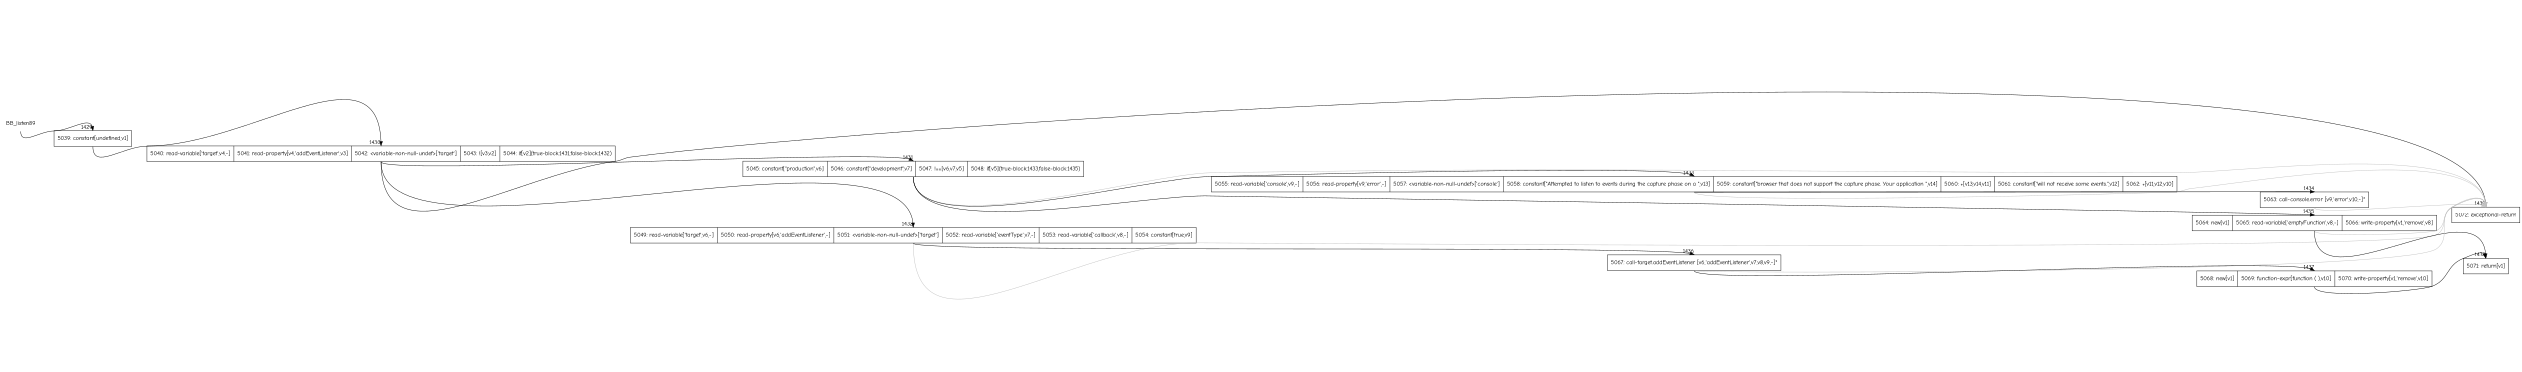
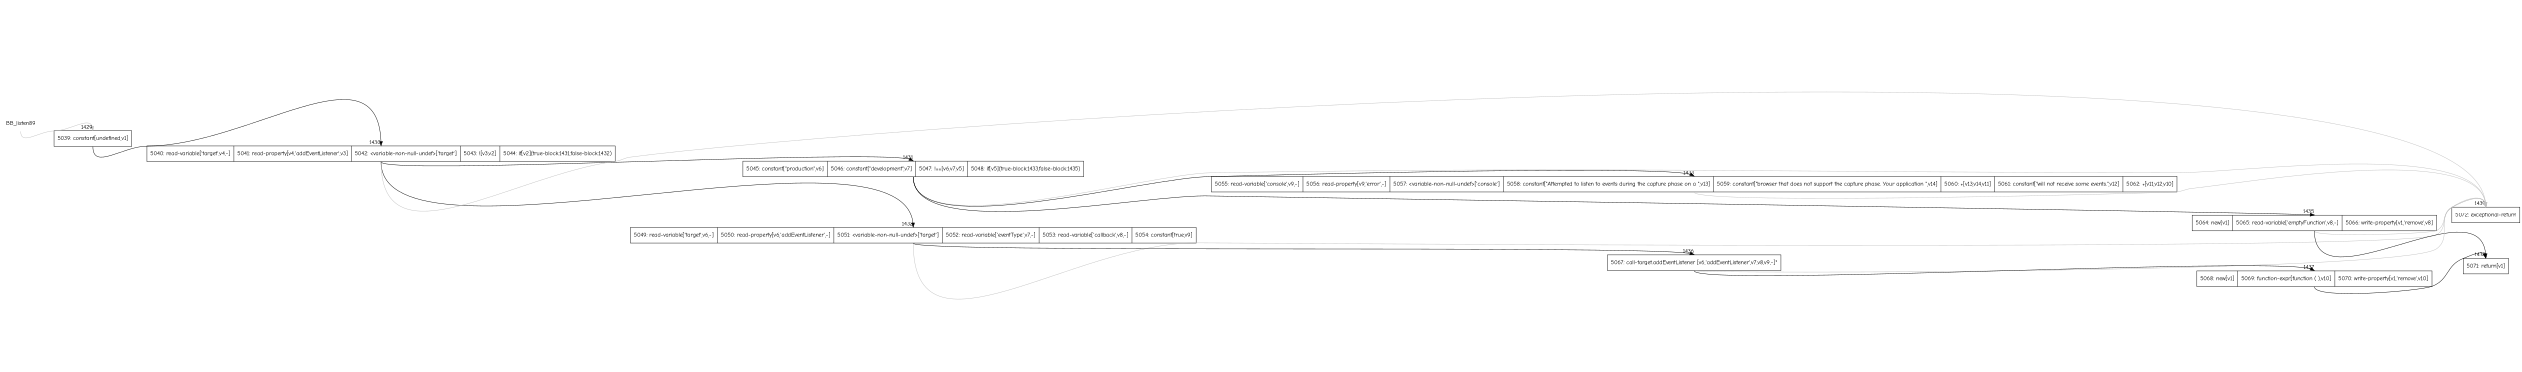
(1425, 102) -> (1425, 102)
(55, 131) -> (55, 131)
(2314, 200) -> none
